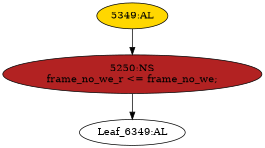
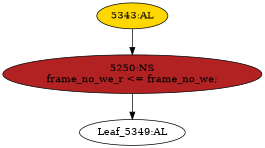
(132, 16) -> (132, 16)
(132, 132) -> (132, 132)
